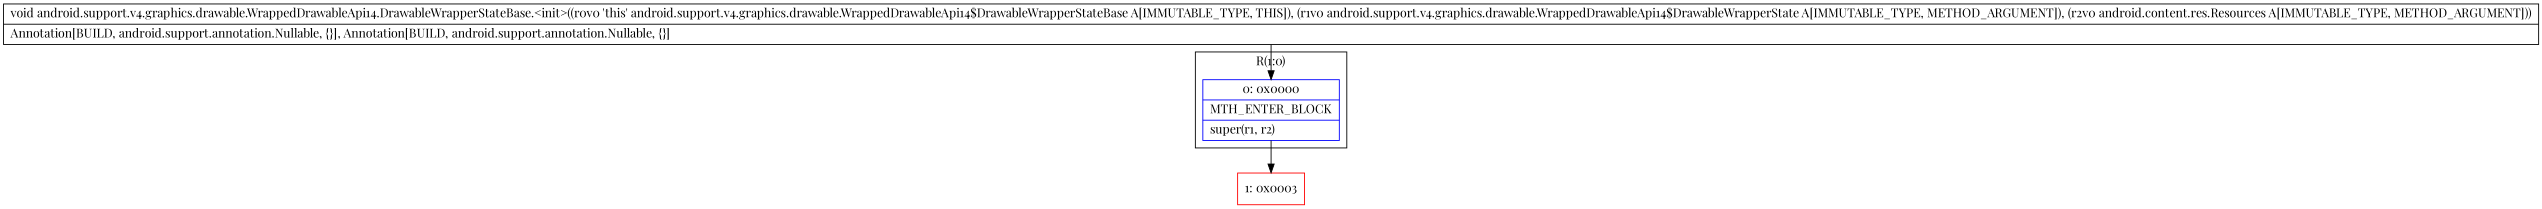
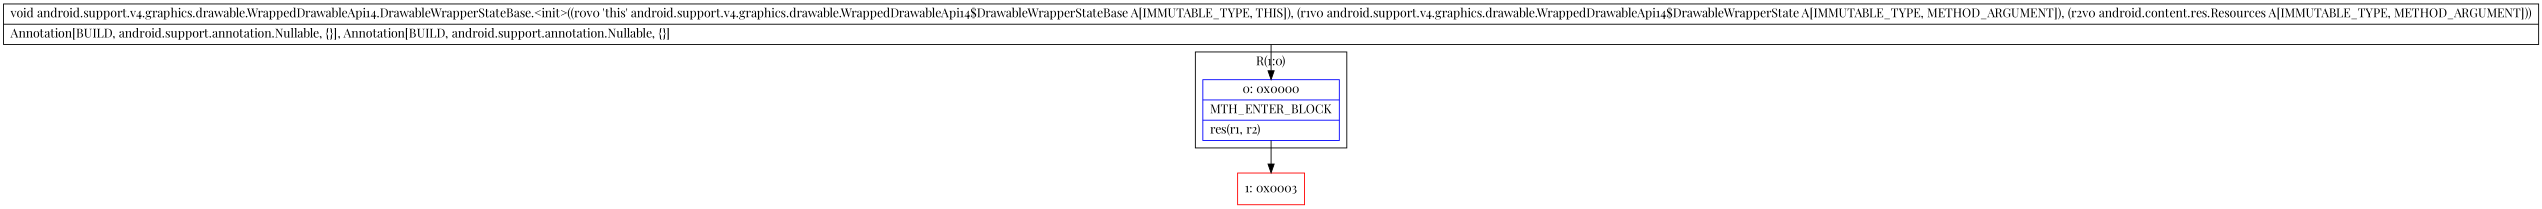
(1242, 130) -> (1235, 130)
